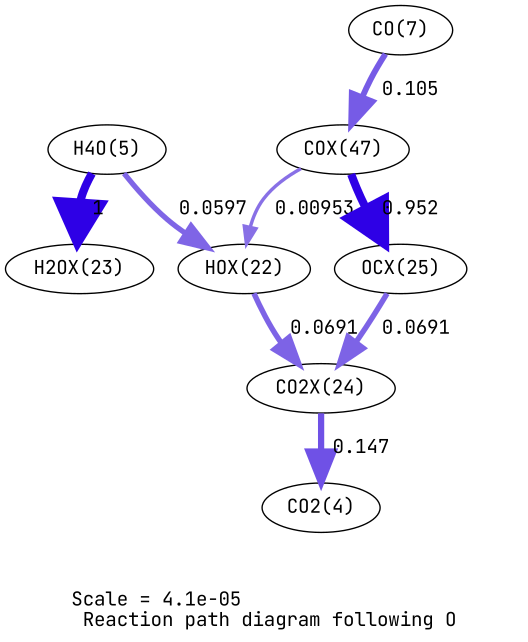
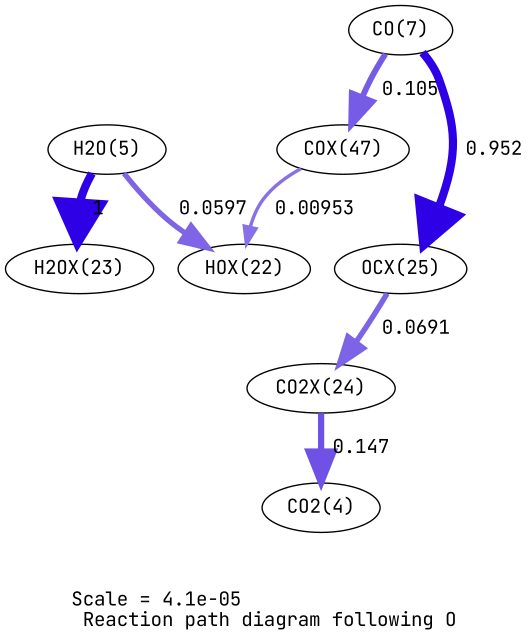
(107, 150) -> (107, 150)
(358, 191) -> (452, 128)
(267, 319) -> none
